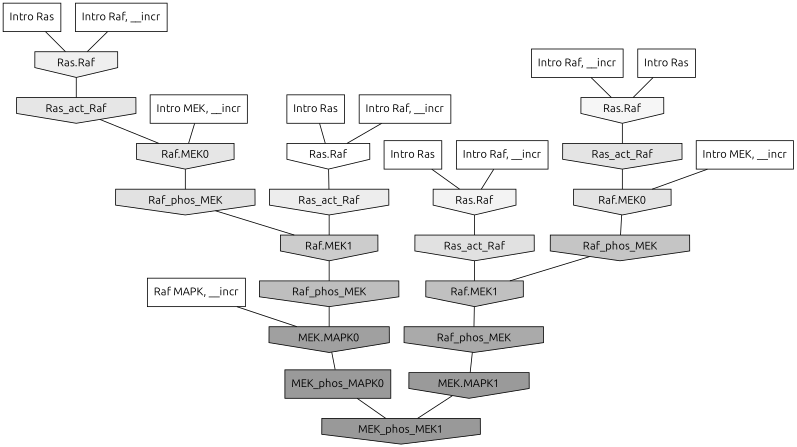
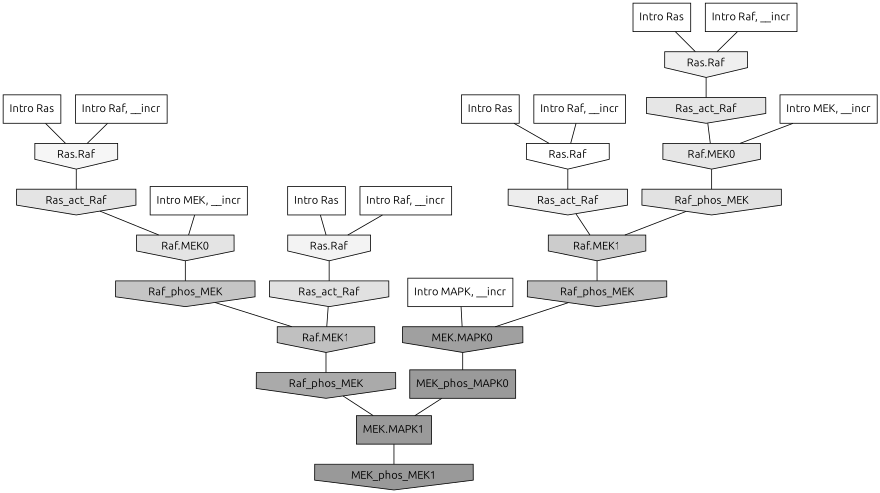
(196, 292) -> (460, 292)
(469, 384) -> (394, 430)
(371, 408) -> (428, 407)
